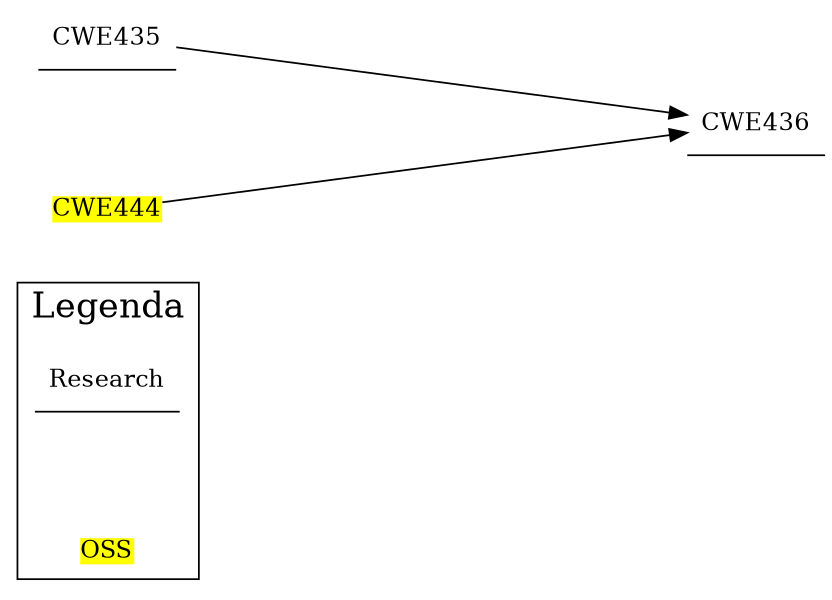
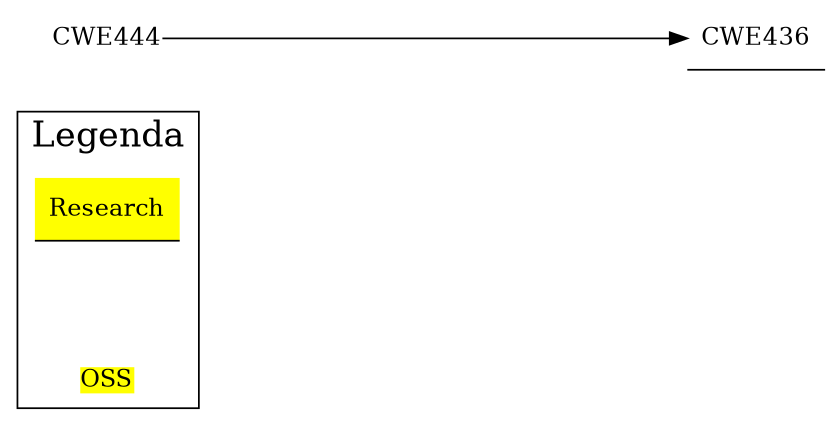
(107, 38) -> none
(107, 209) -> (107, 38)
(107, 380) -> (107, 209)
